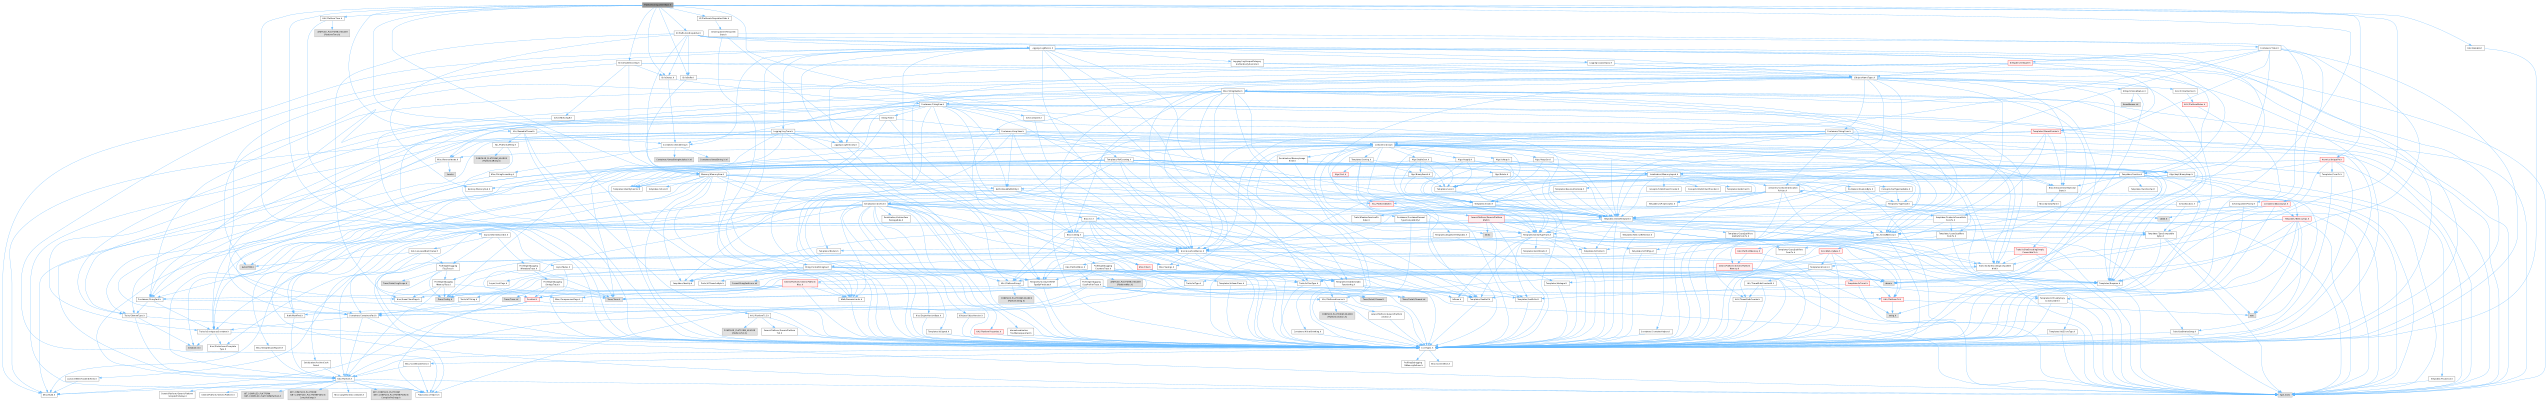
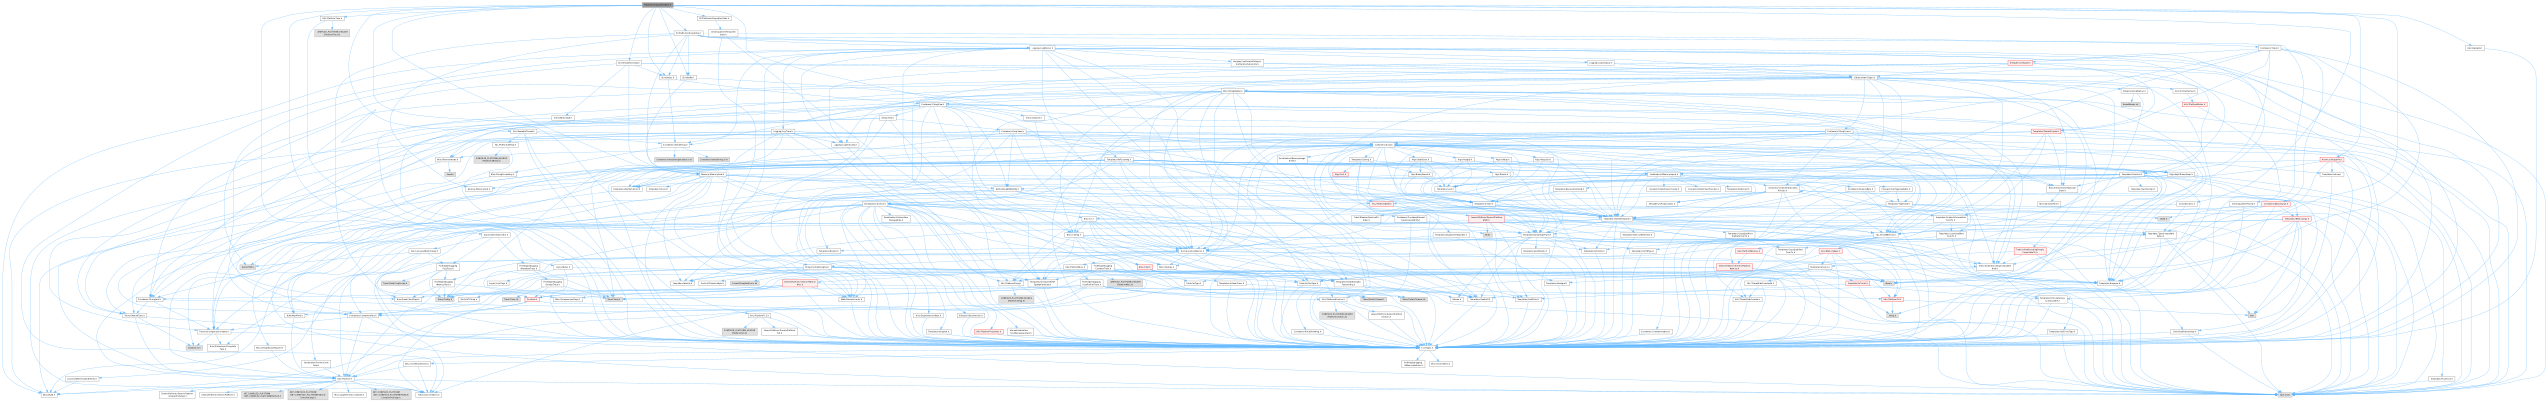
(953, 165) -> (1037, 158)
(2332, 174) -> (2332, 174)
none -> (1399, 188)
none -> (2148, 229)
